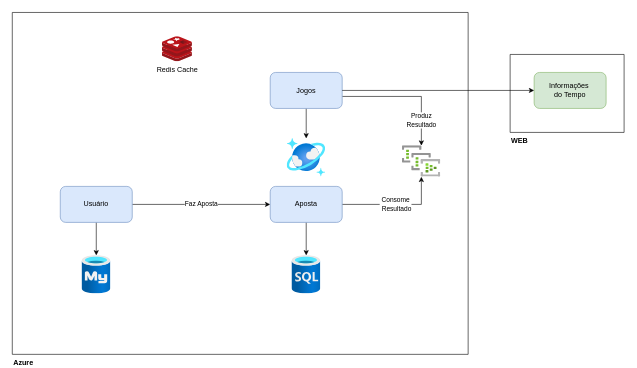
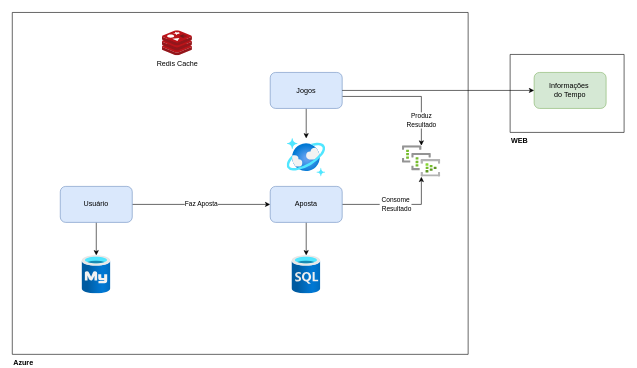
(177, 49) -> (177, 43)
